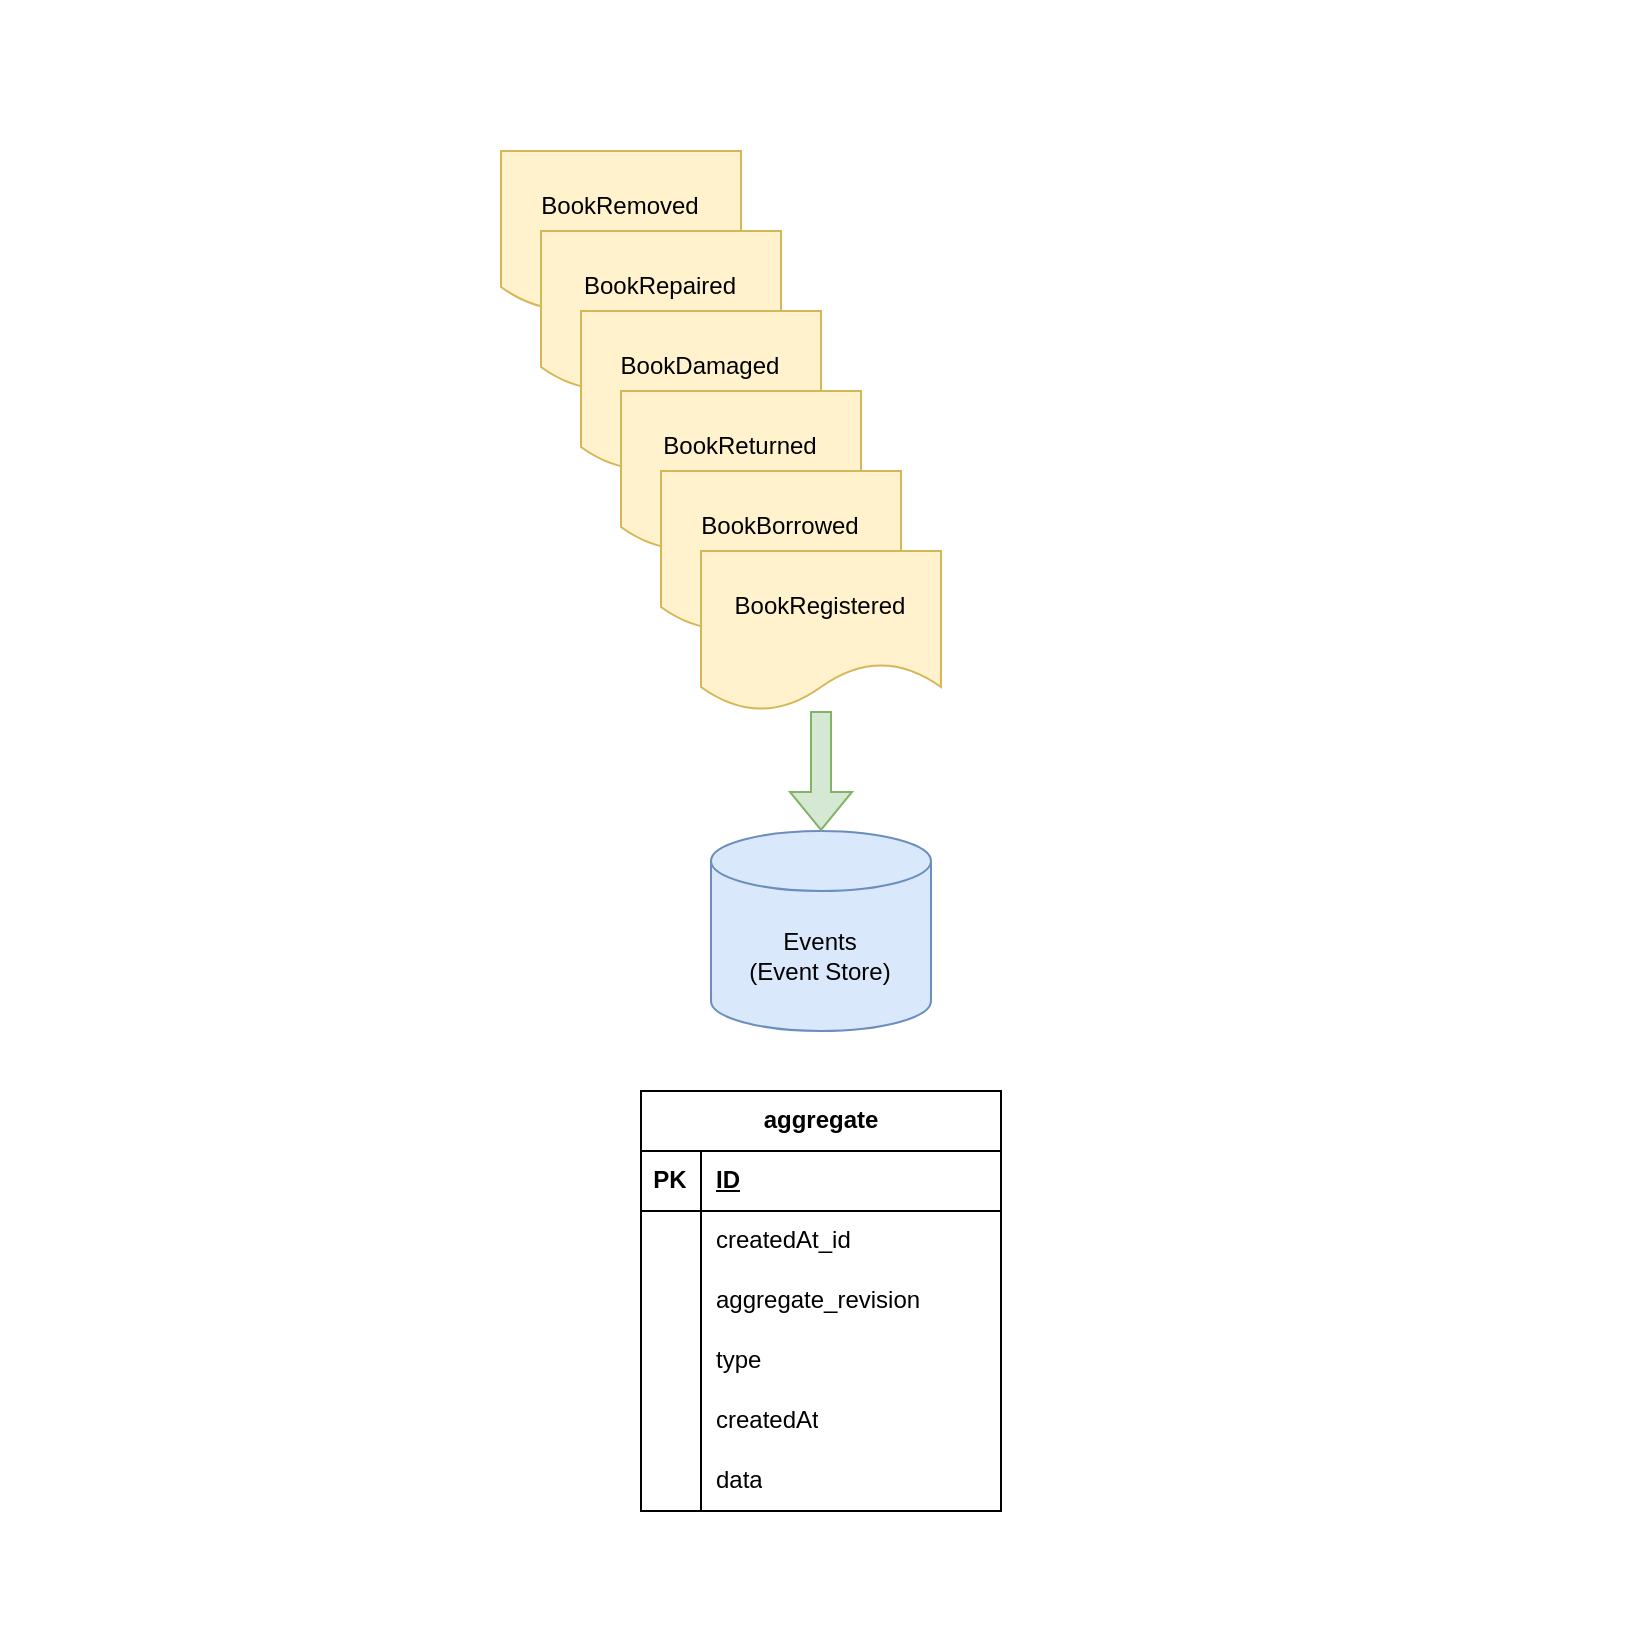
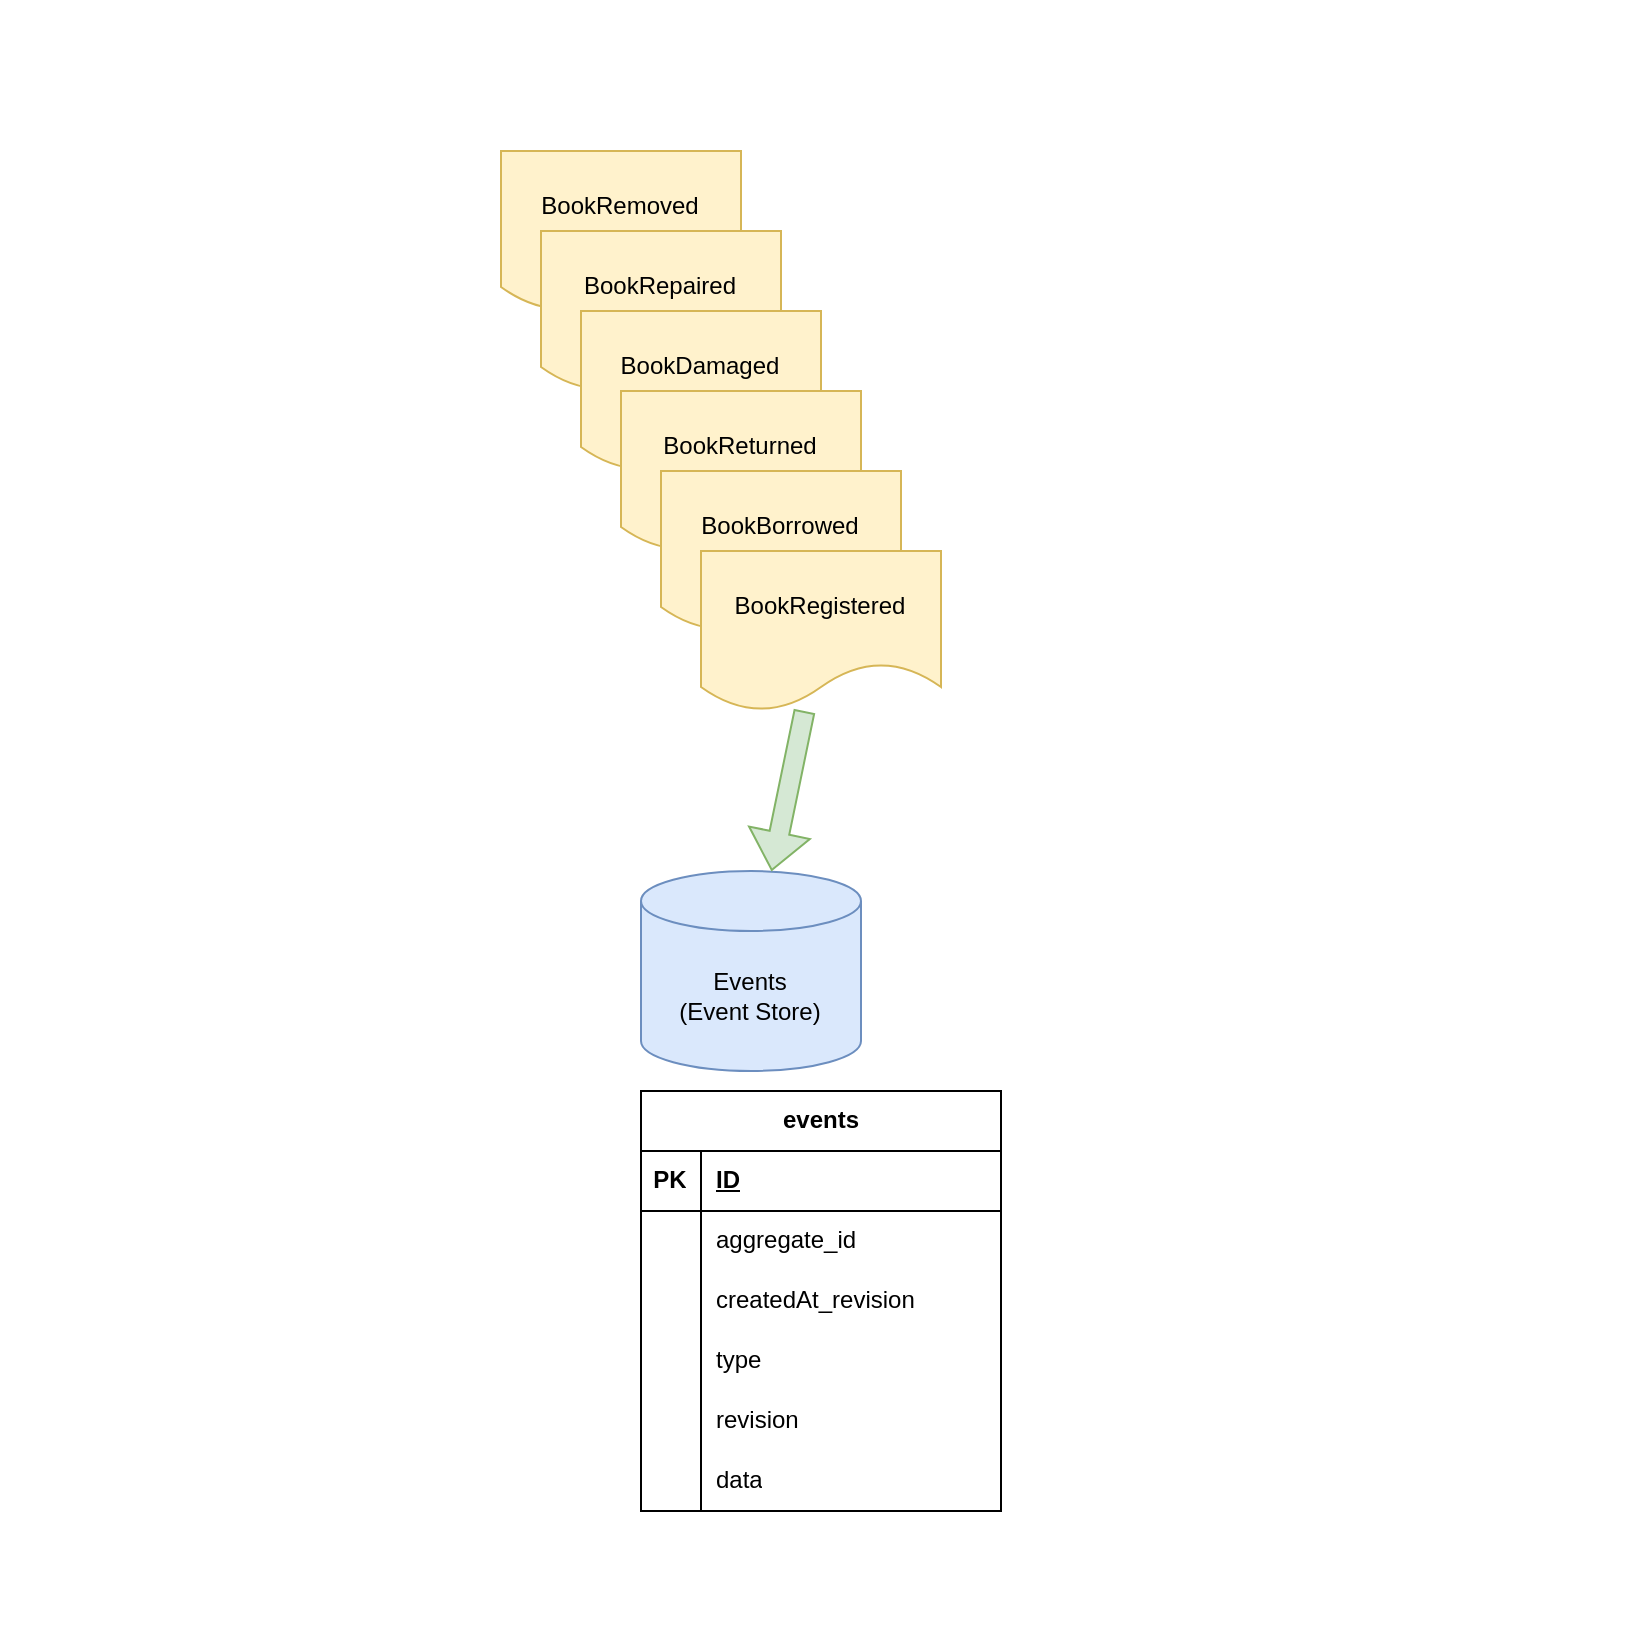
(821, 931) -> (751, 971)
(822, 1121) -> (822, 1121)
(795, 1241) -> (795, 1241)
(832, 1301) -> (832, 1301)
(777, 1421) -> (765, 1421)
